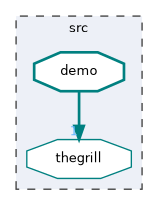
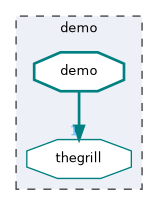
(79, 29) -> (79, 29)
